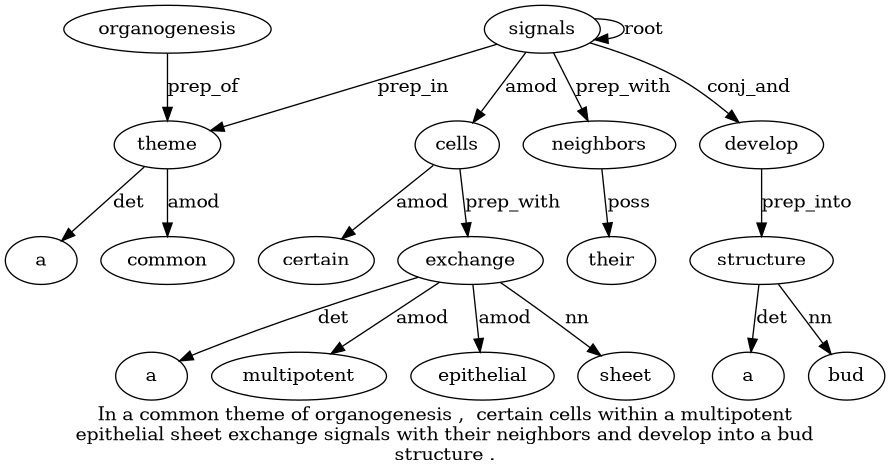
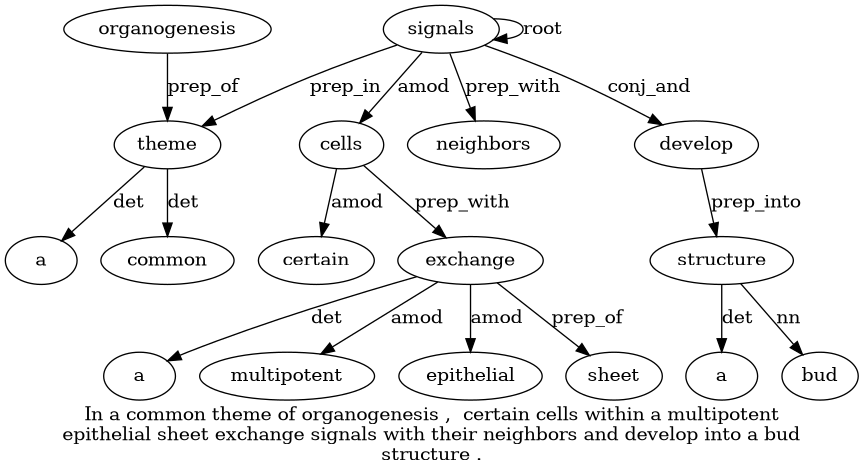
(194, 203) -> (183, 203)
(611, 261) -> none
(578, 318) -> (587, 318)
